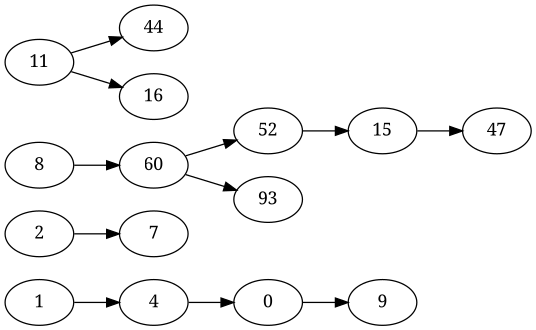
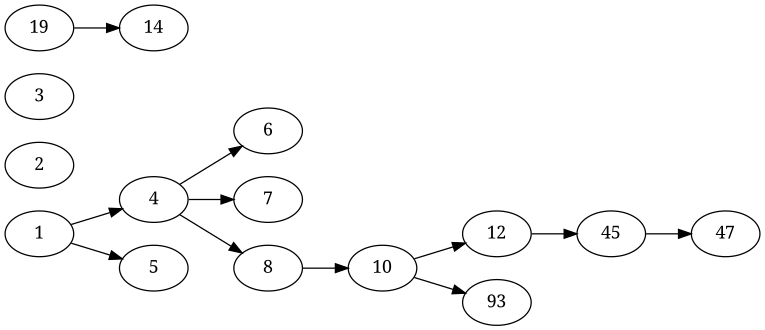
(154, 28) -> (154, 28)
(39, 62) -> (39, 28)
none -> (39, 97)
(154, 97) -> none
(268, 131) -> (497, 234)
(383, 131) -> (611, 234)
(154, 165) -> (383, 268)
none -> (205, 230)
(90, 234) -> (205, 200)
none -> (154, 268)
(268, 302) -> (268, 131)
(383, 302) -> none
